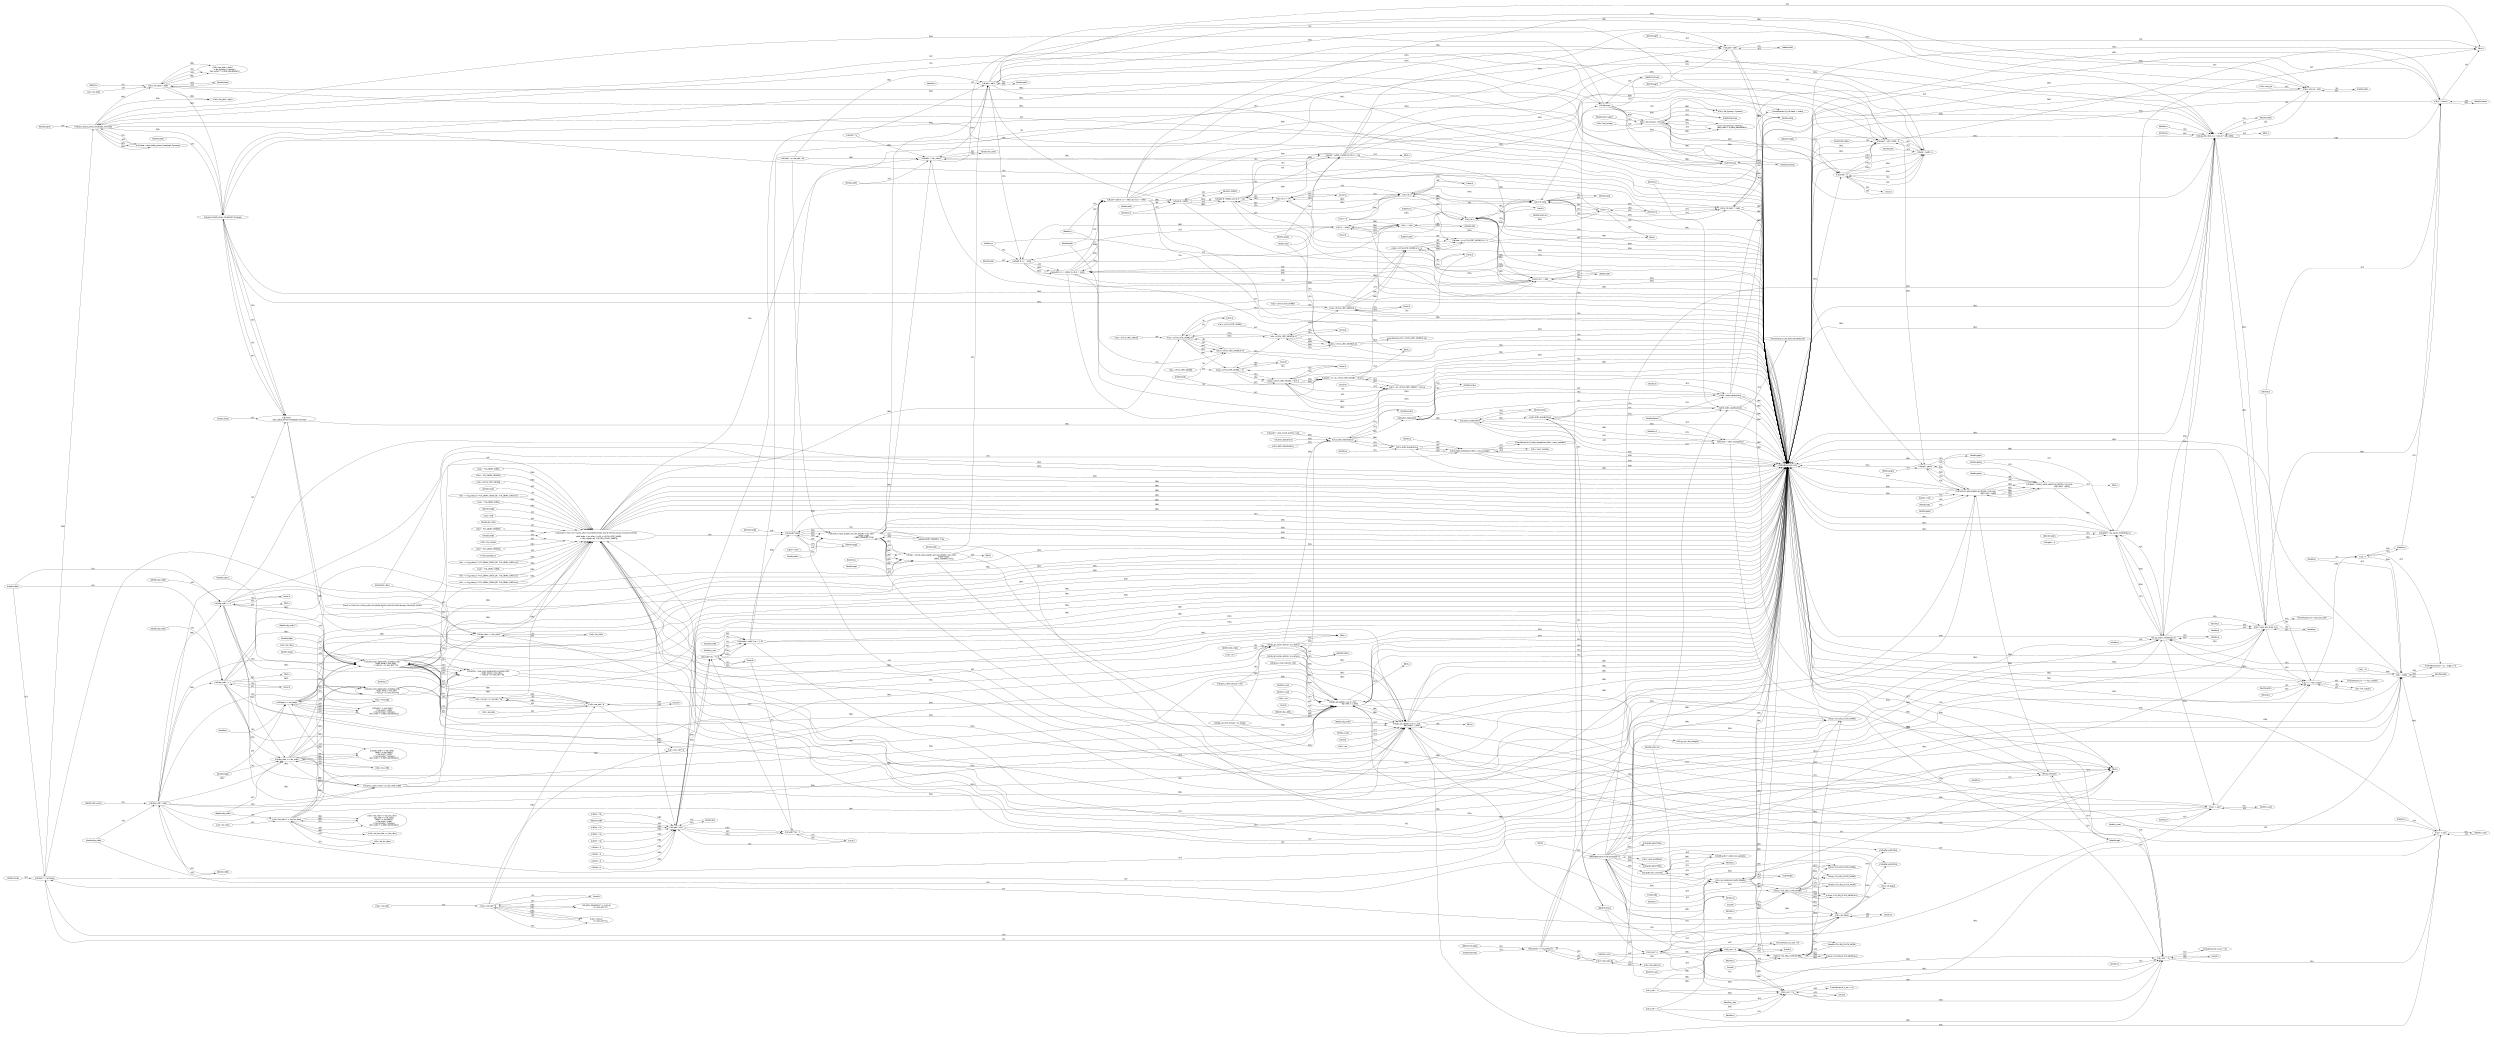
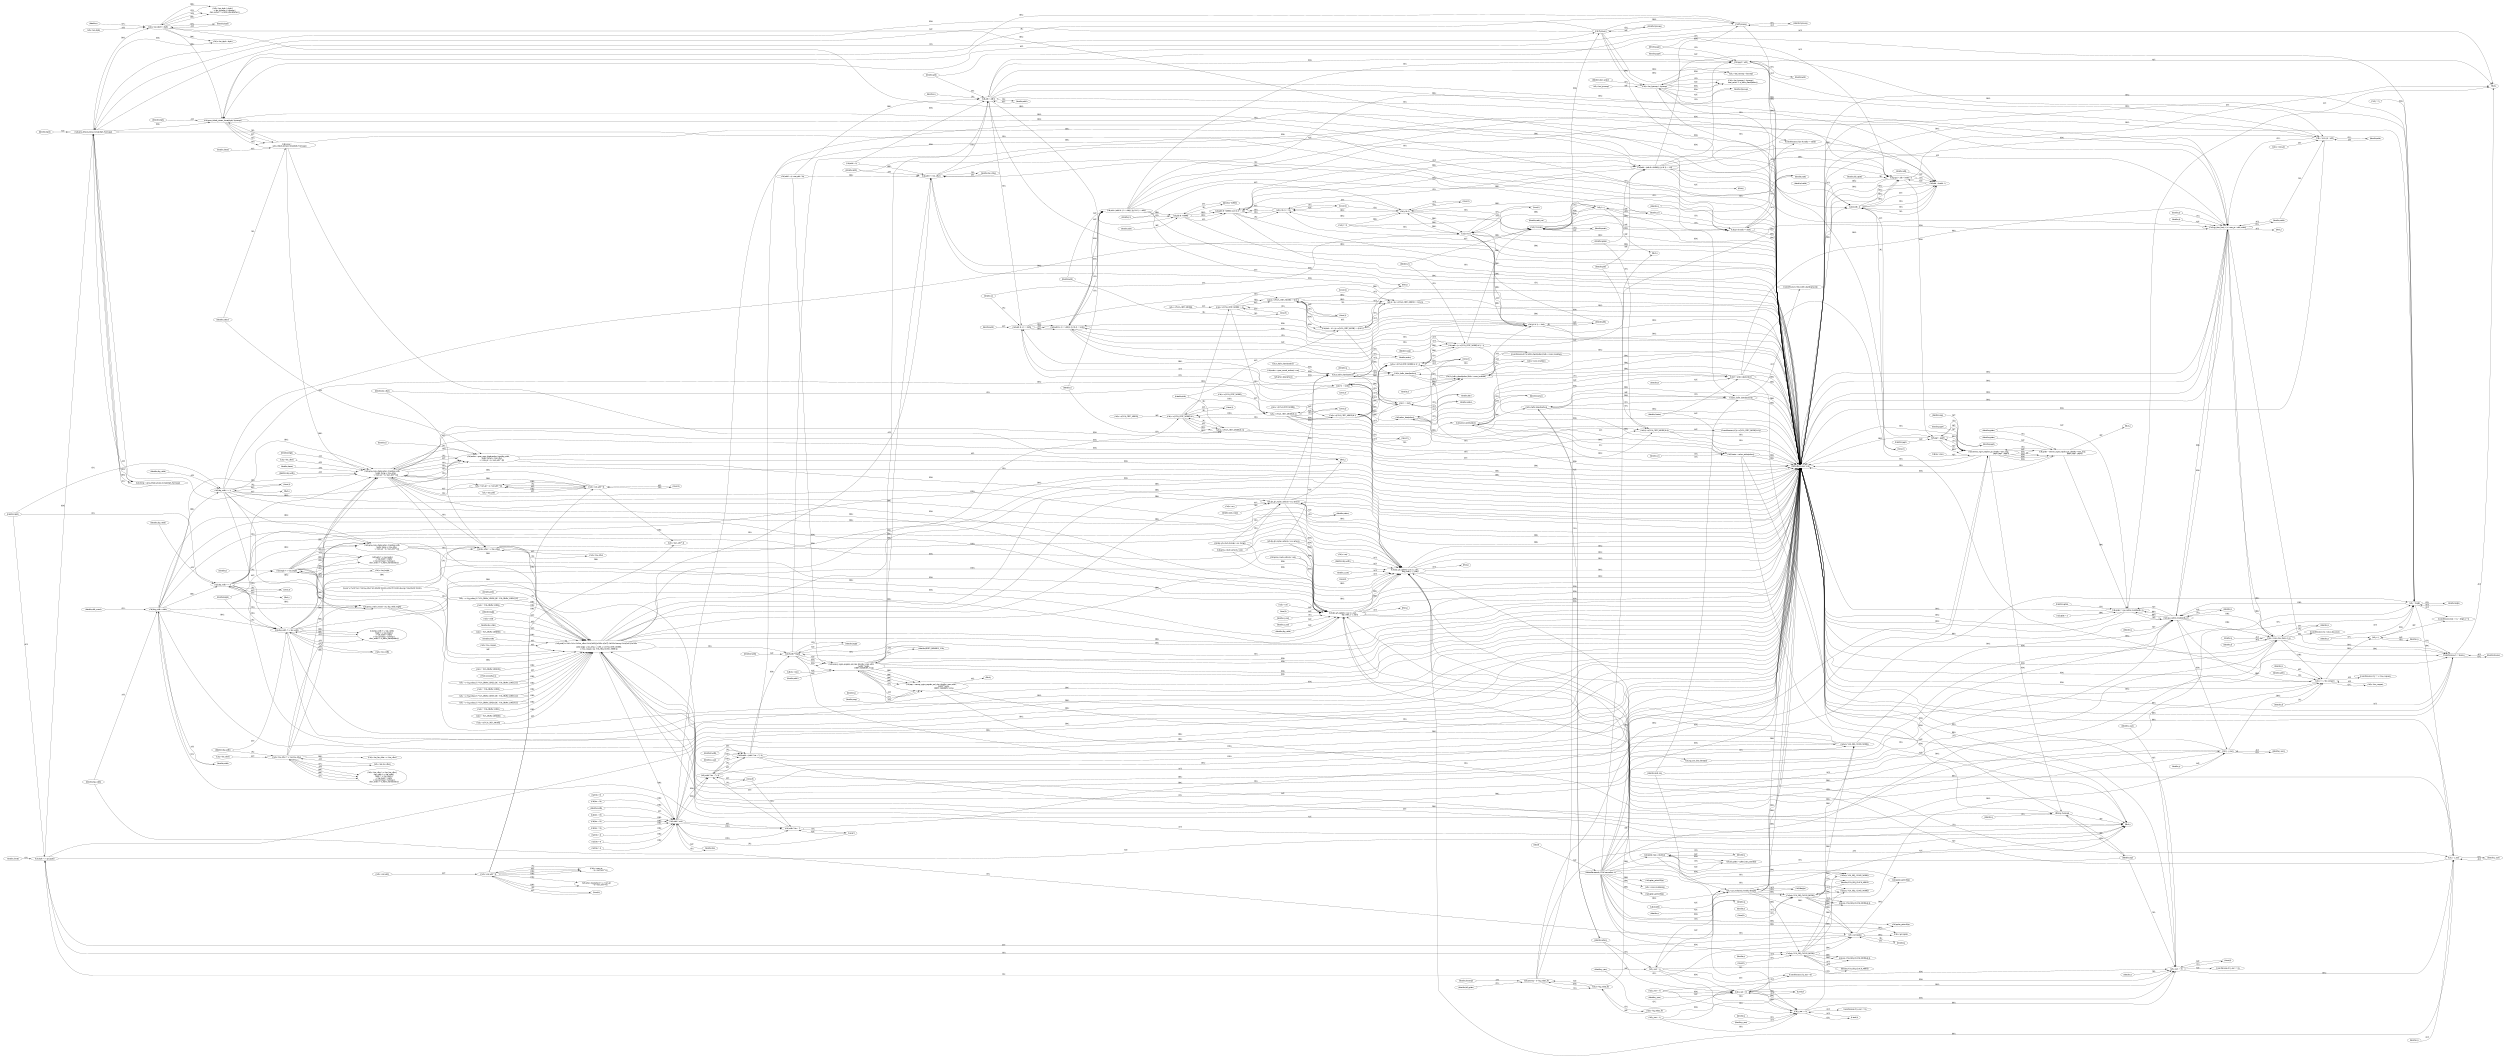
(2441, 102) -> (2454, 655)
(931, 159) -> (931, 176)
(1311, 349) -> none
